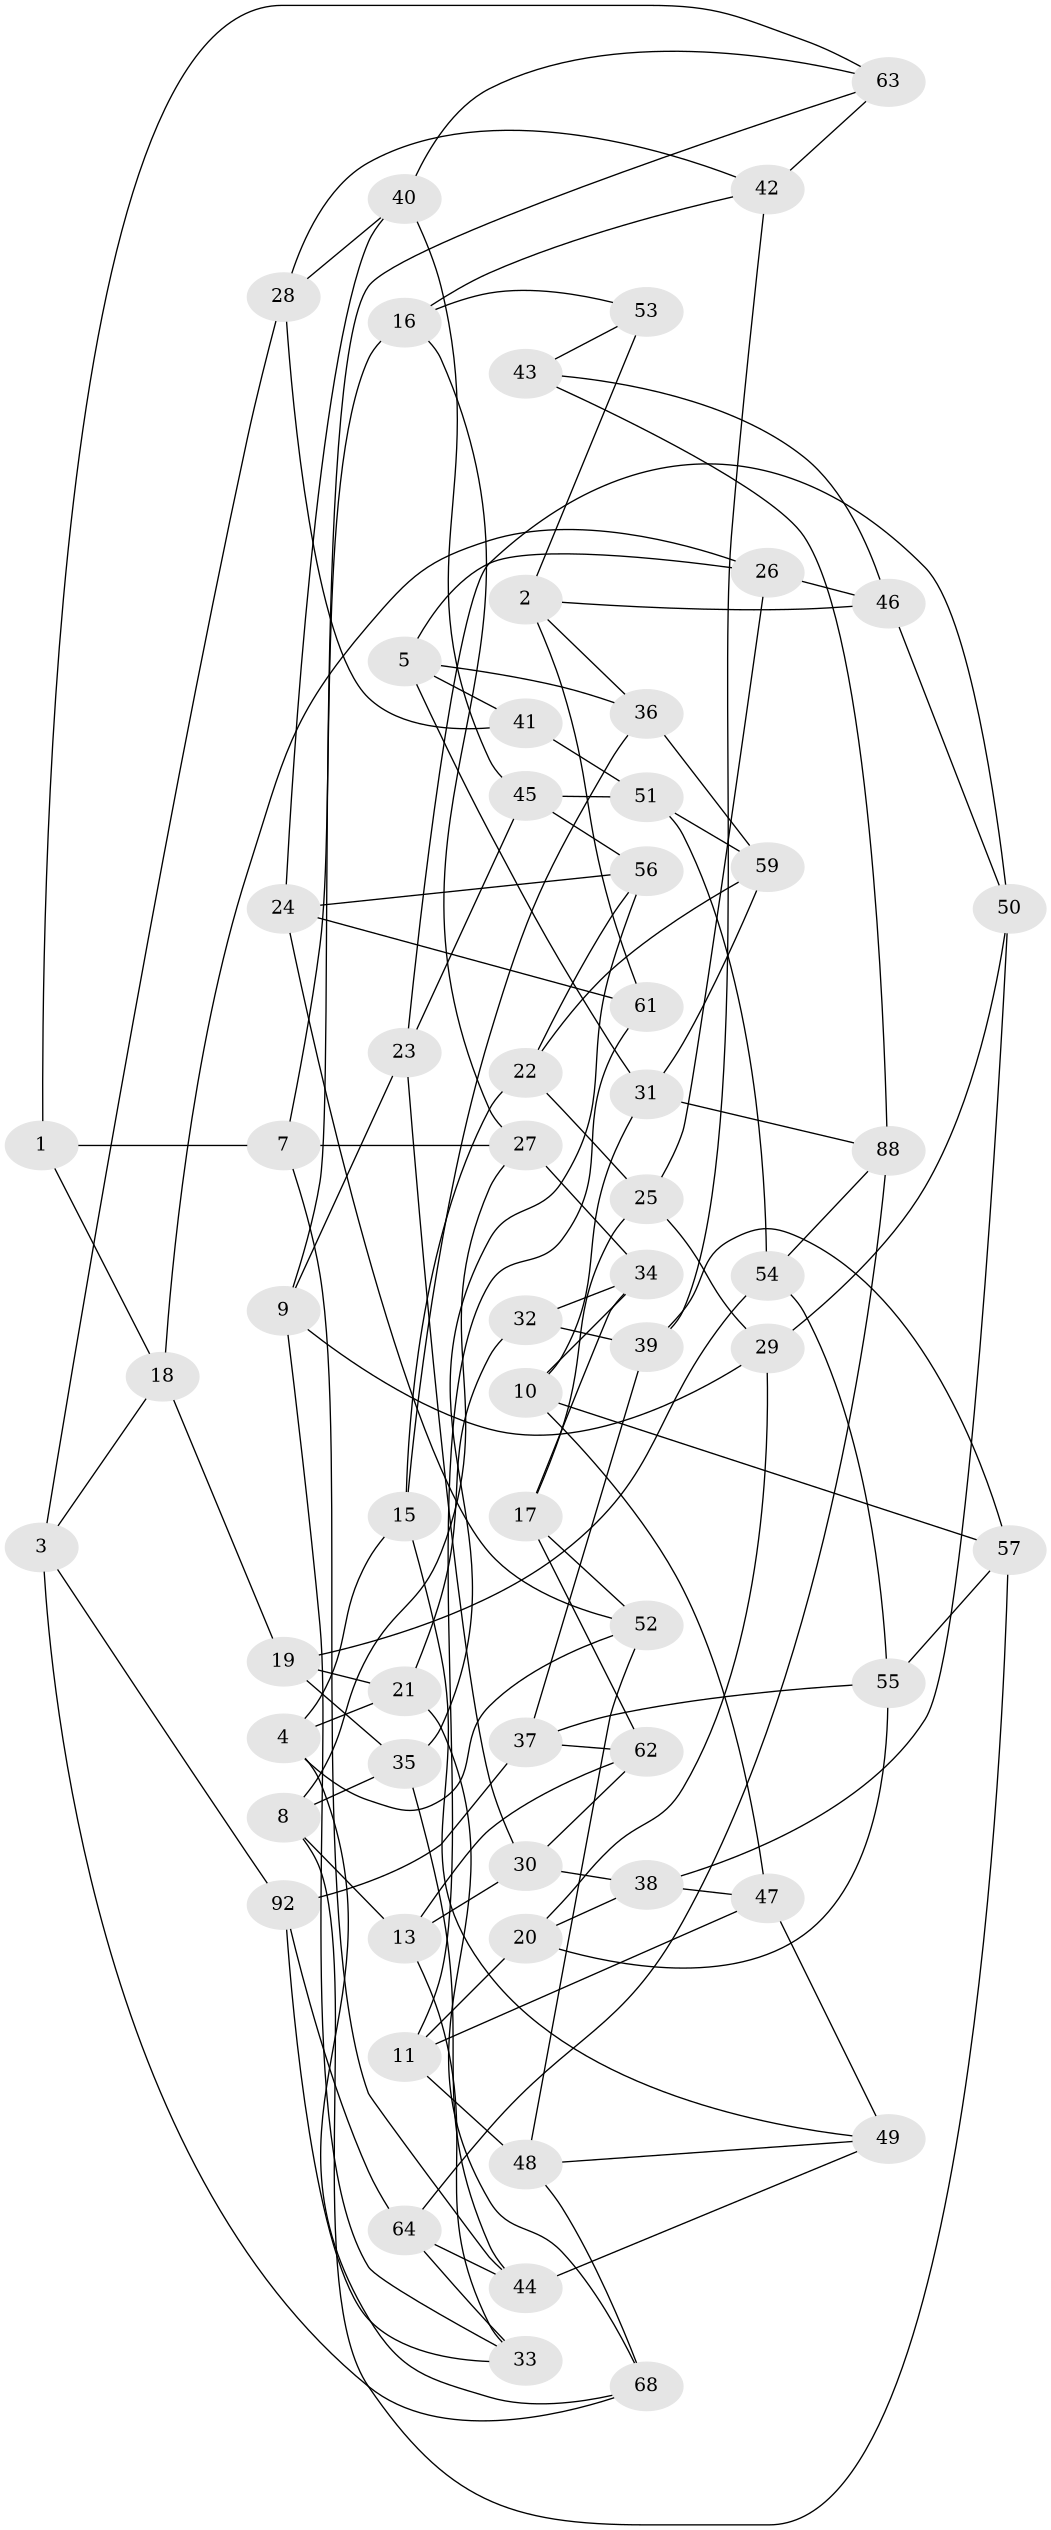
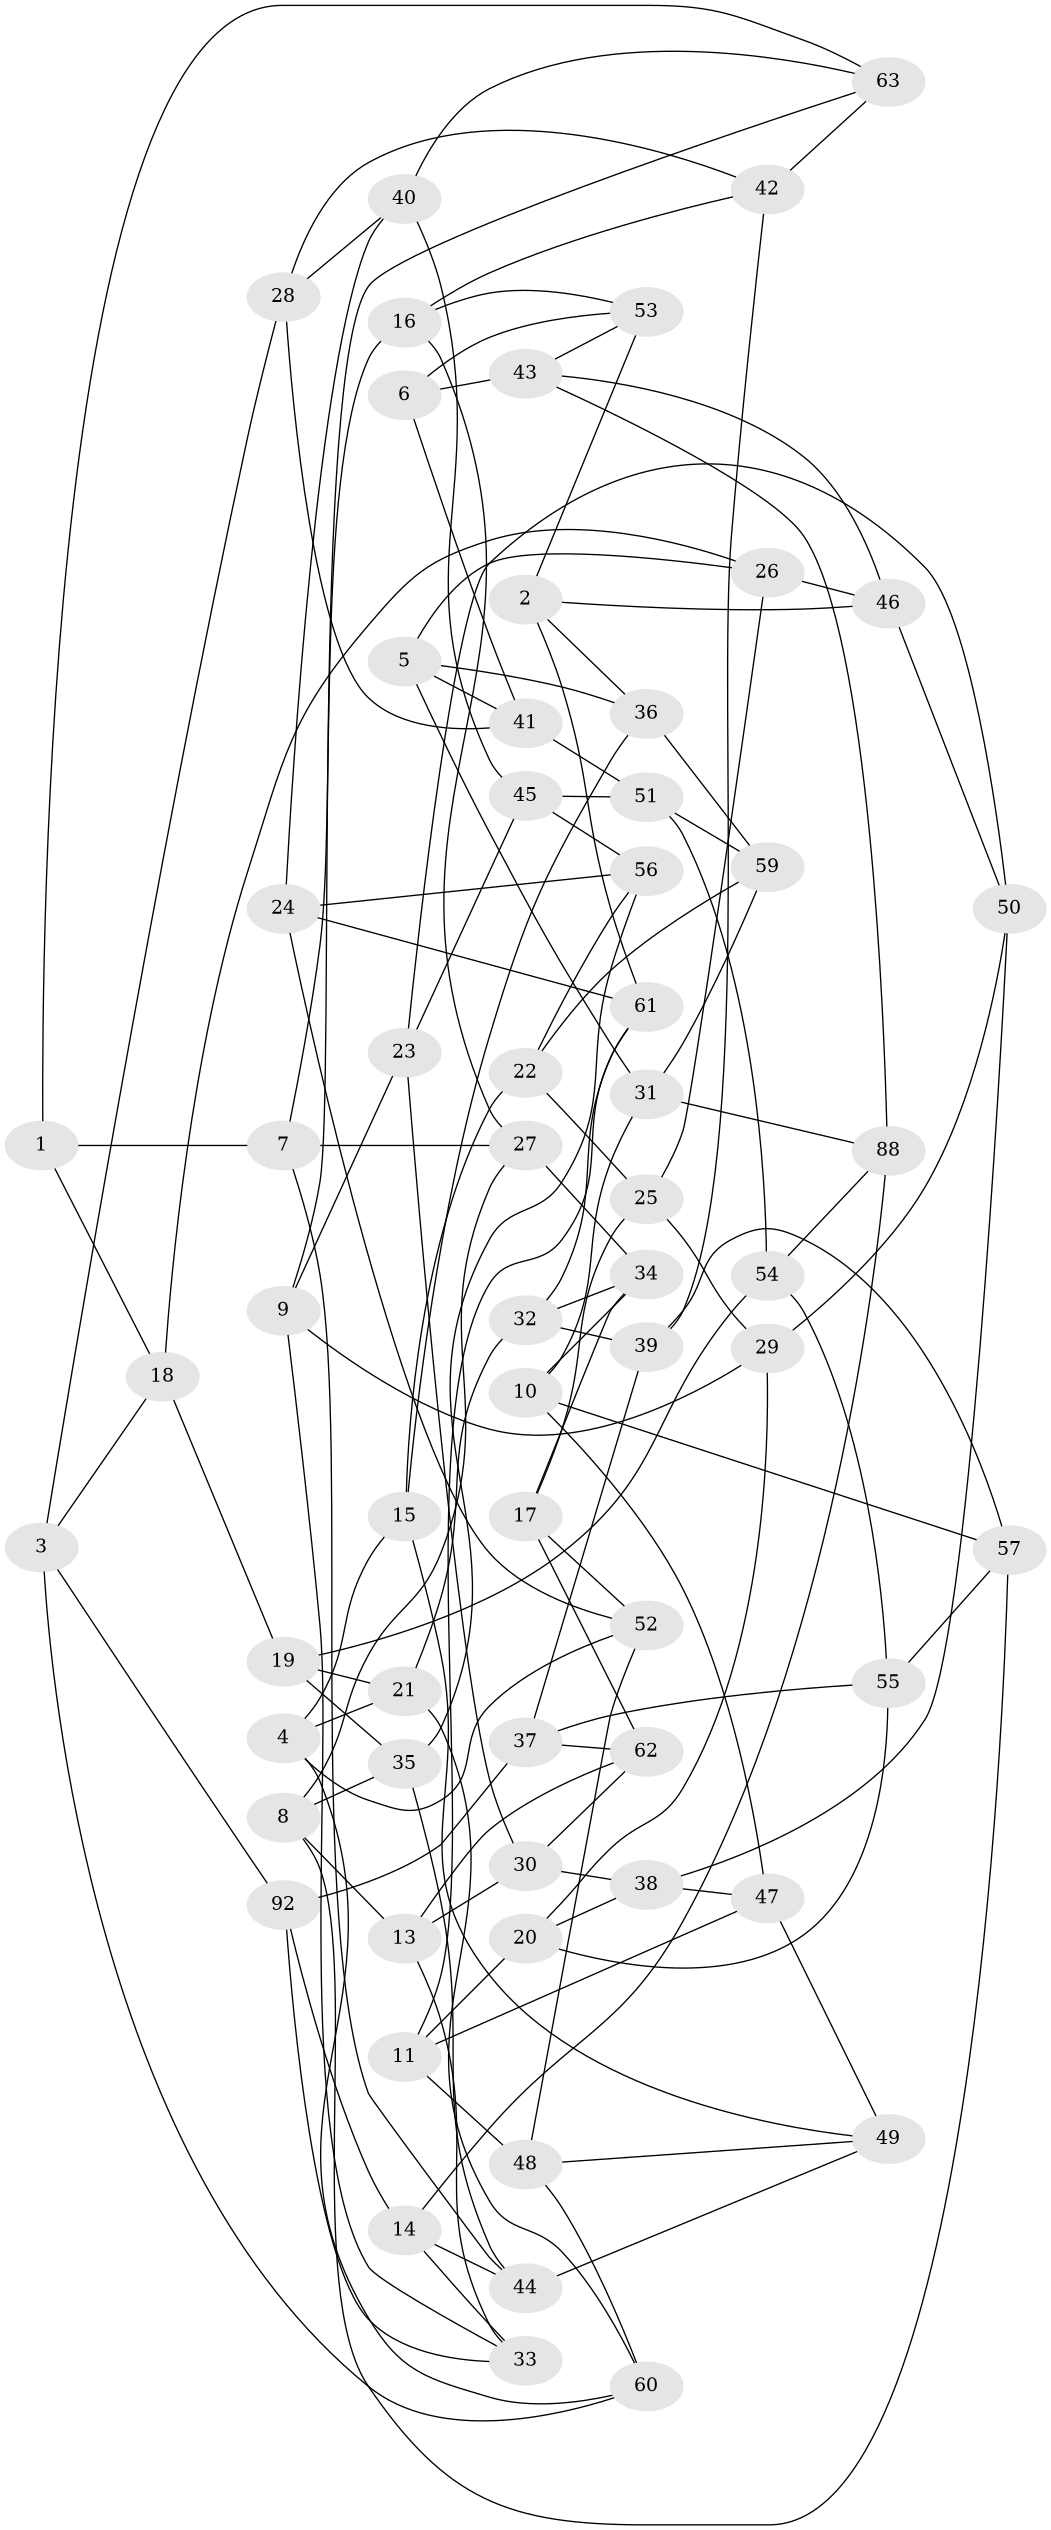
none -> (405, 395)
none -> (579, 1229)
(405, 2230) -> (405, 2230)
(647, 2386) -> (647, 2386)
